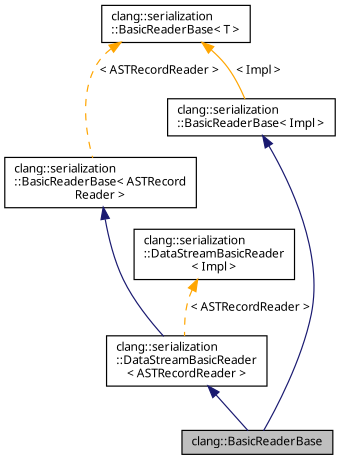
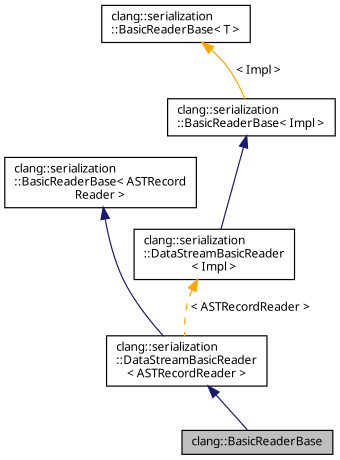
(86, 100) -> none
(314, 289) -> (232, 188)
